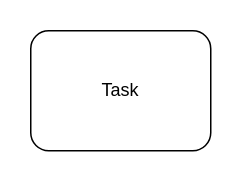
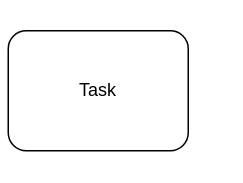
(121, 91) -> (98, 91)
